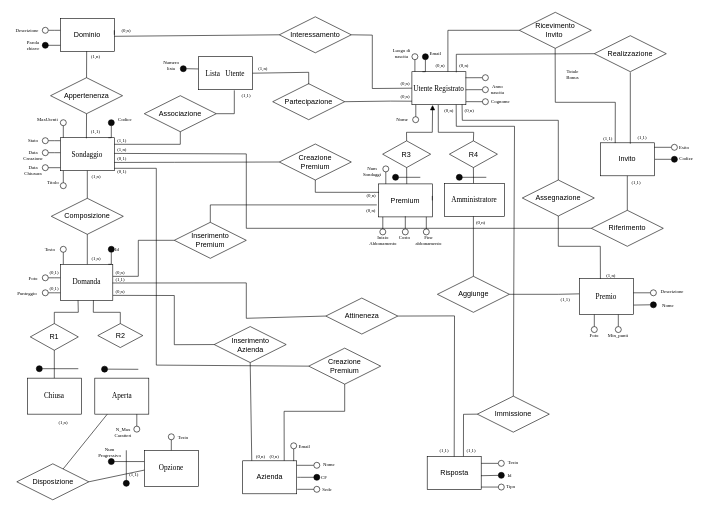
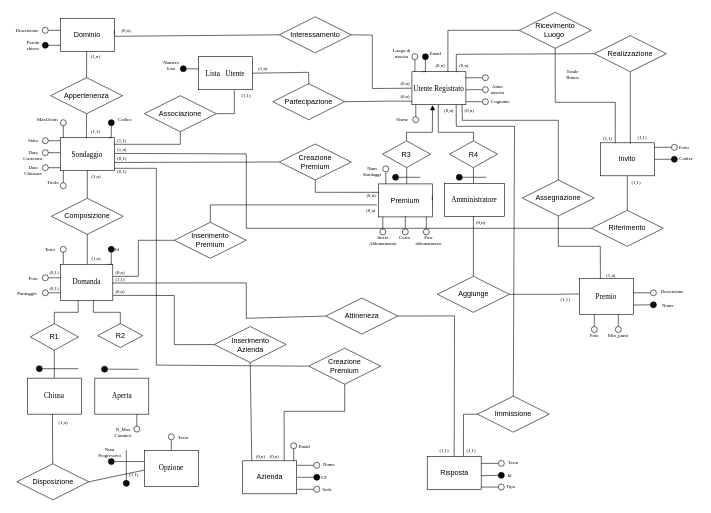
(555, 30) -> (555, 30)
(85, 442) -> (53, 439)
